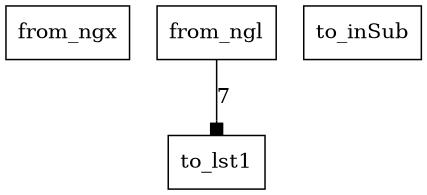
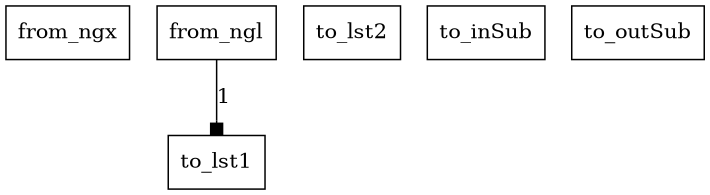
none -> (352, 33)
none -> (638, 33)
(224, 98) -> (224, 98)
